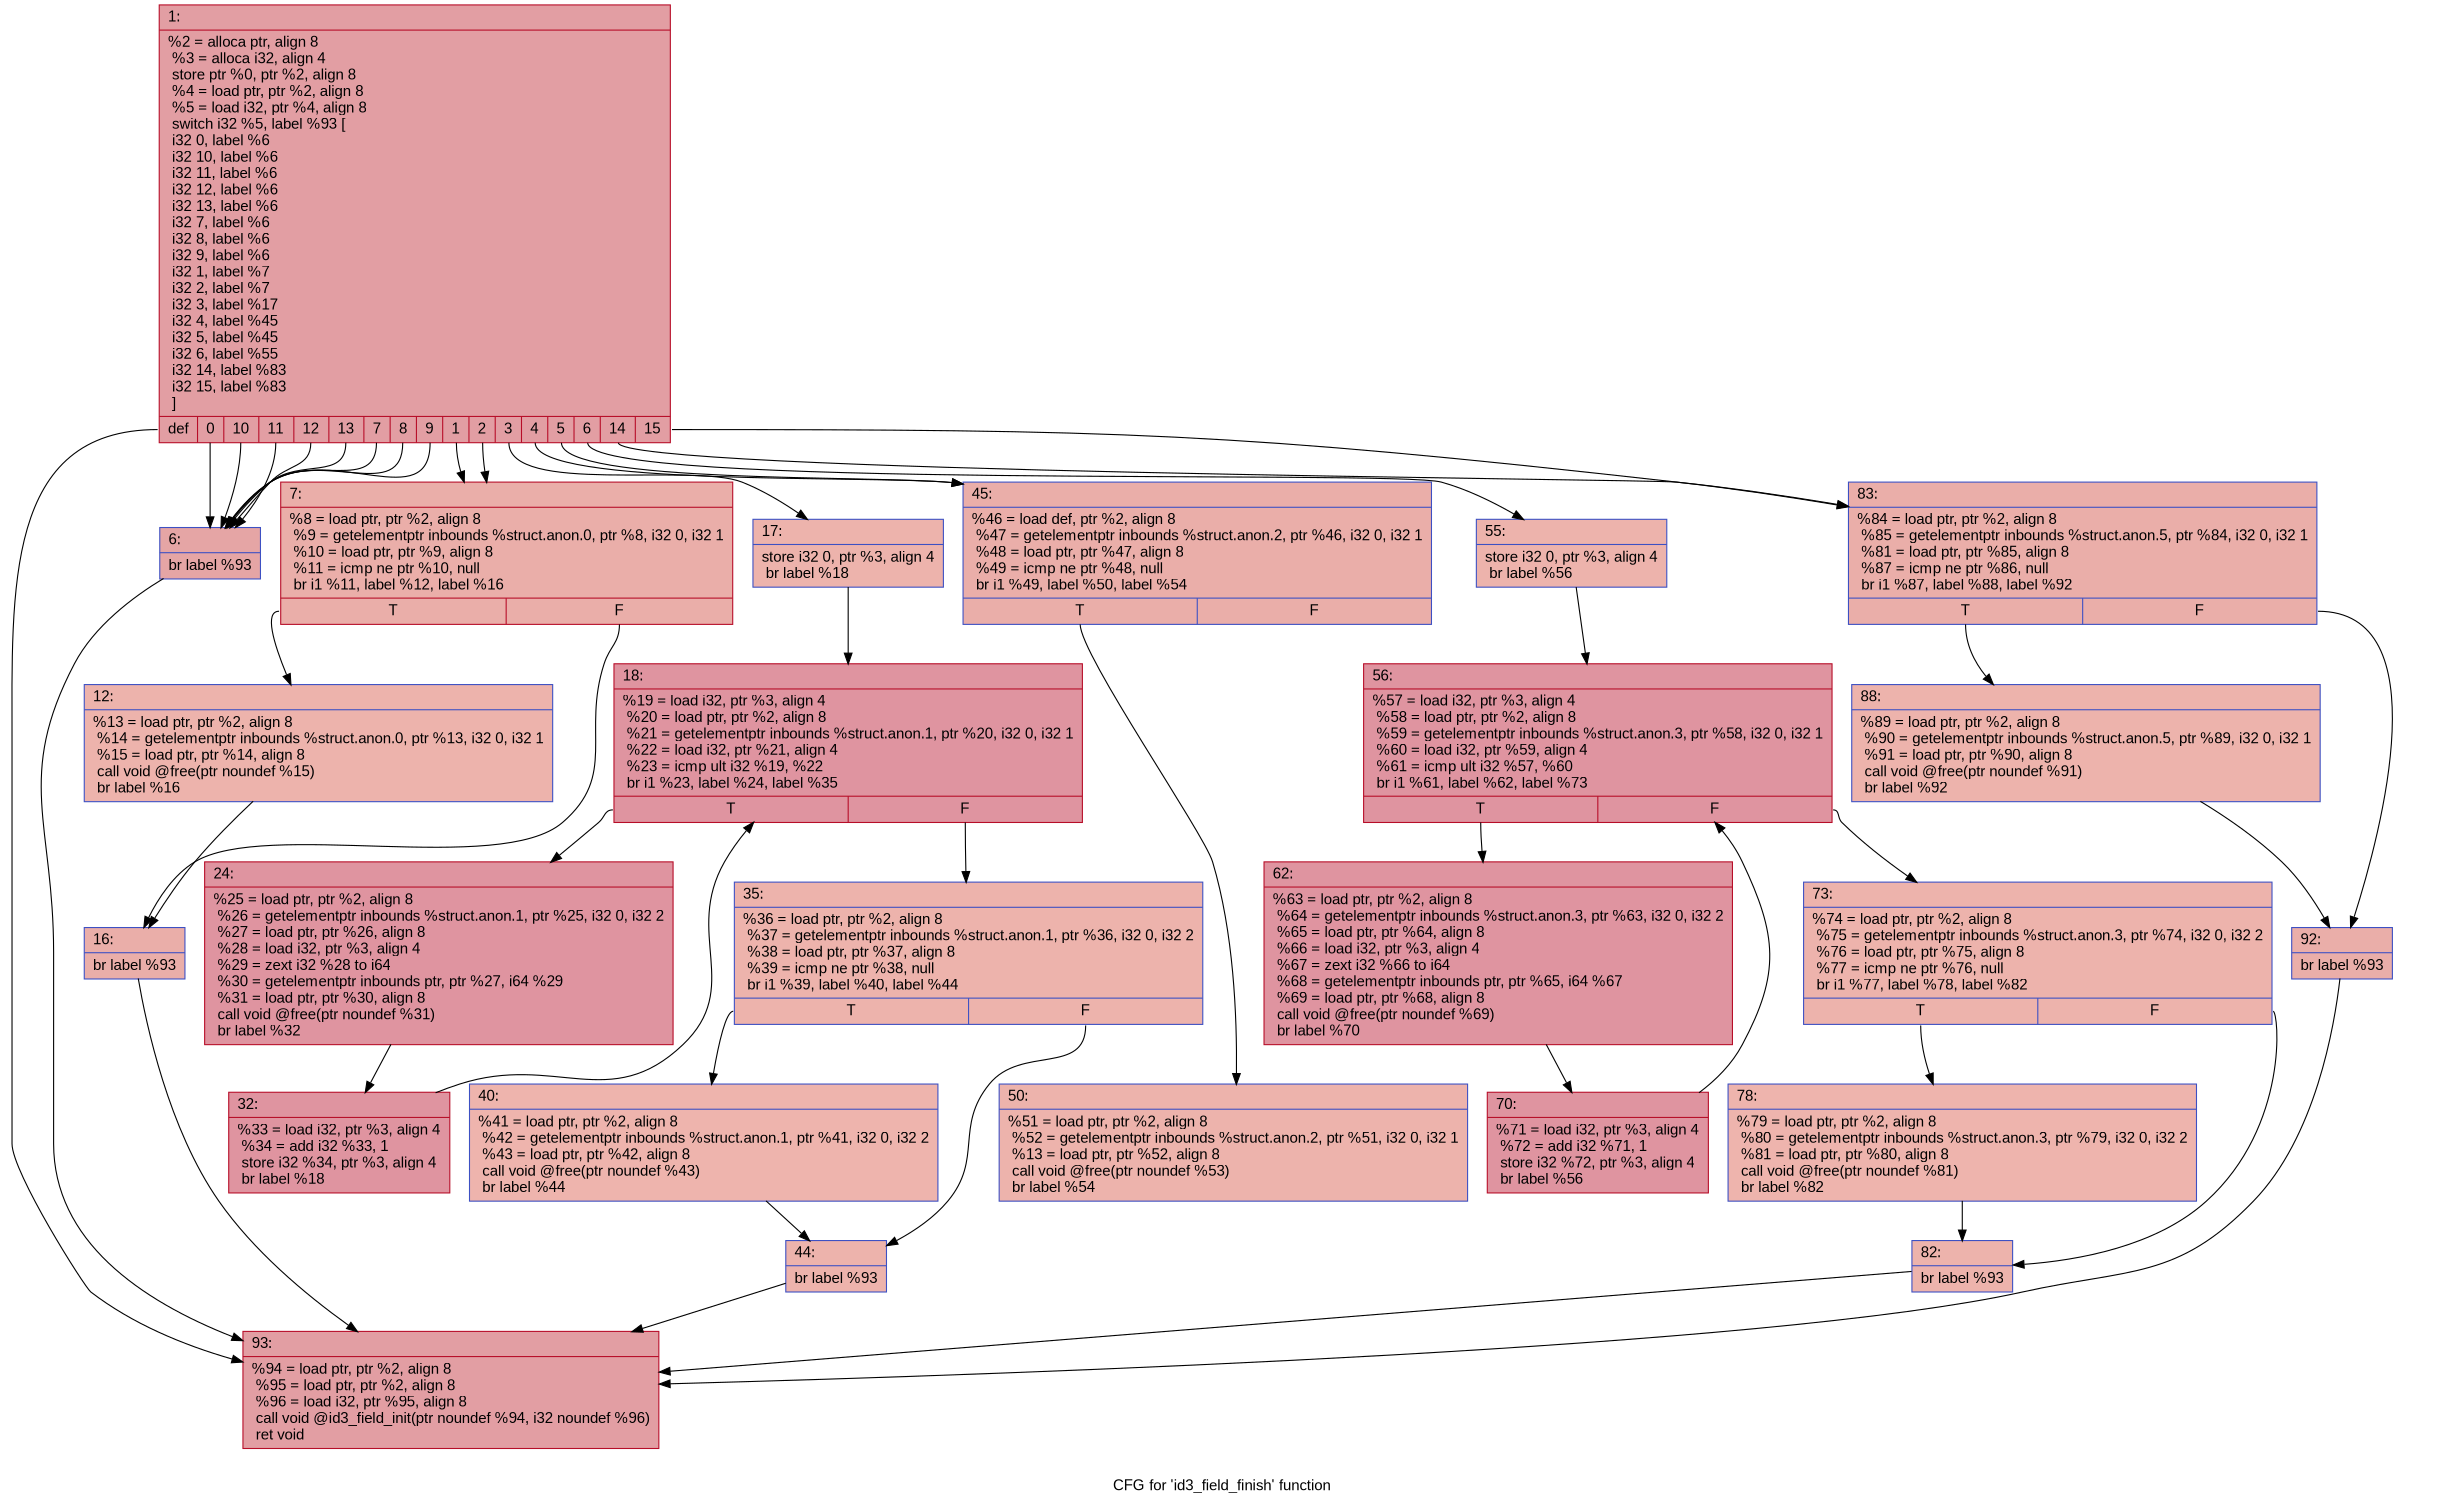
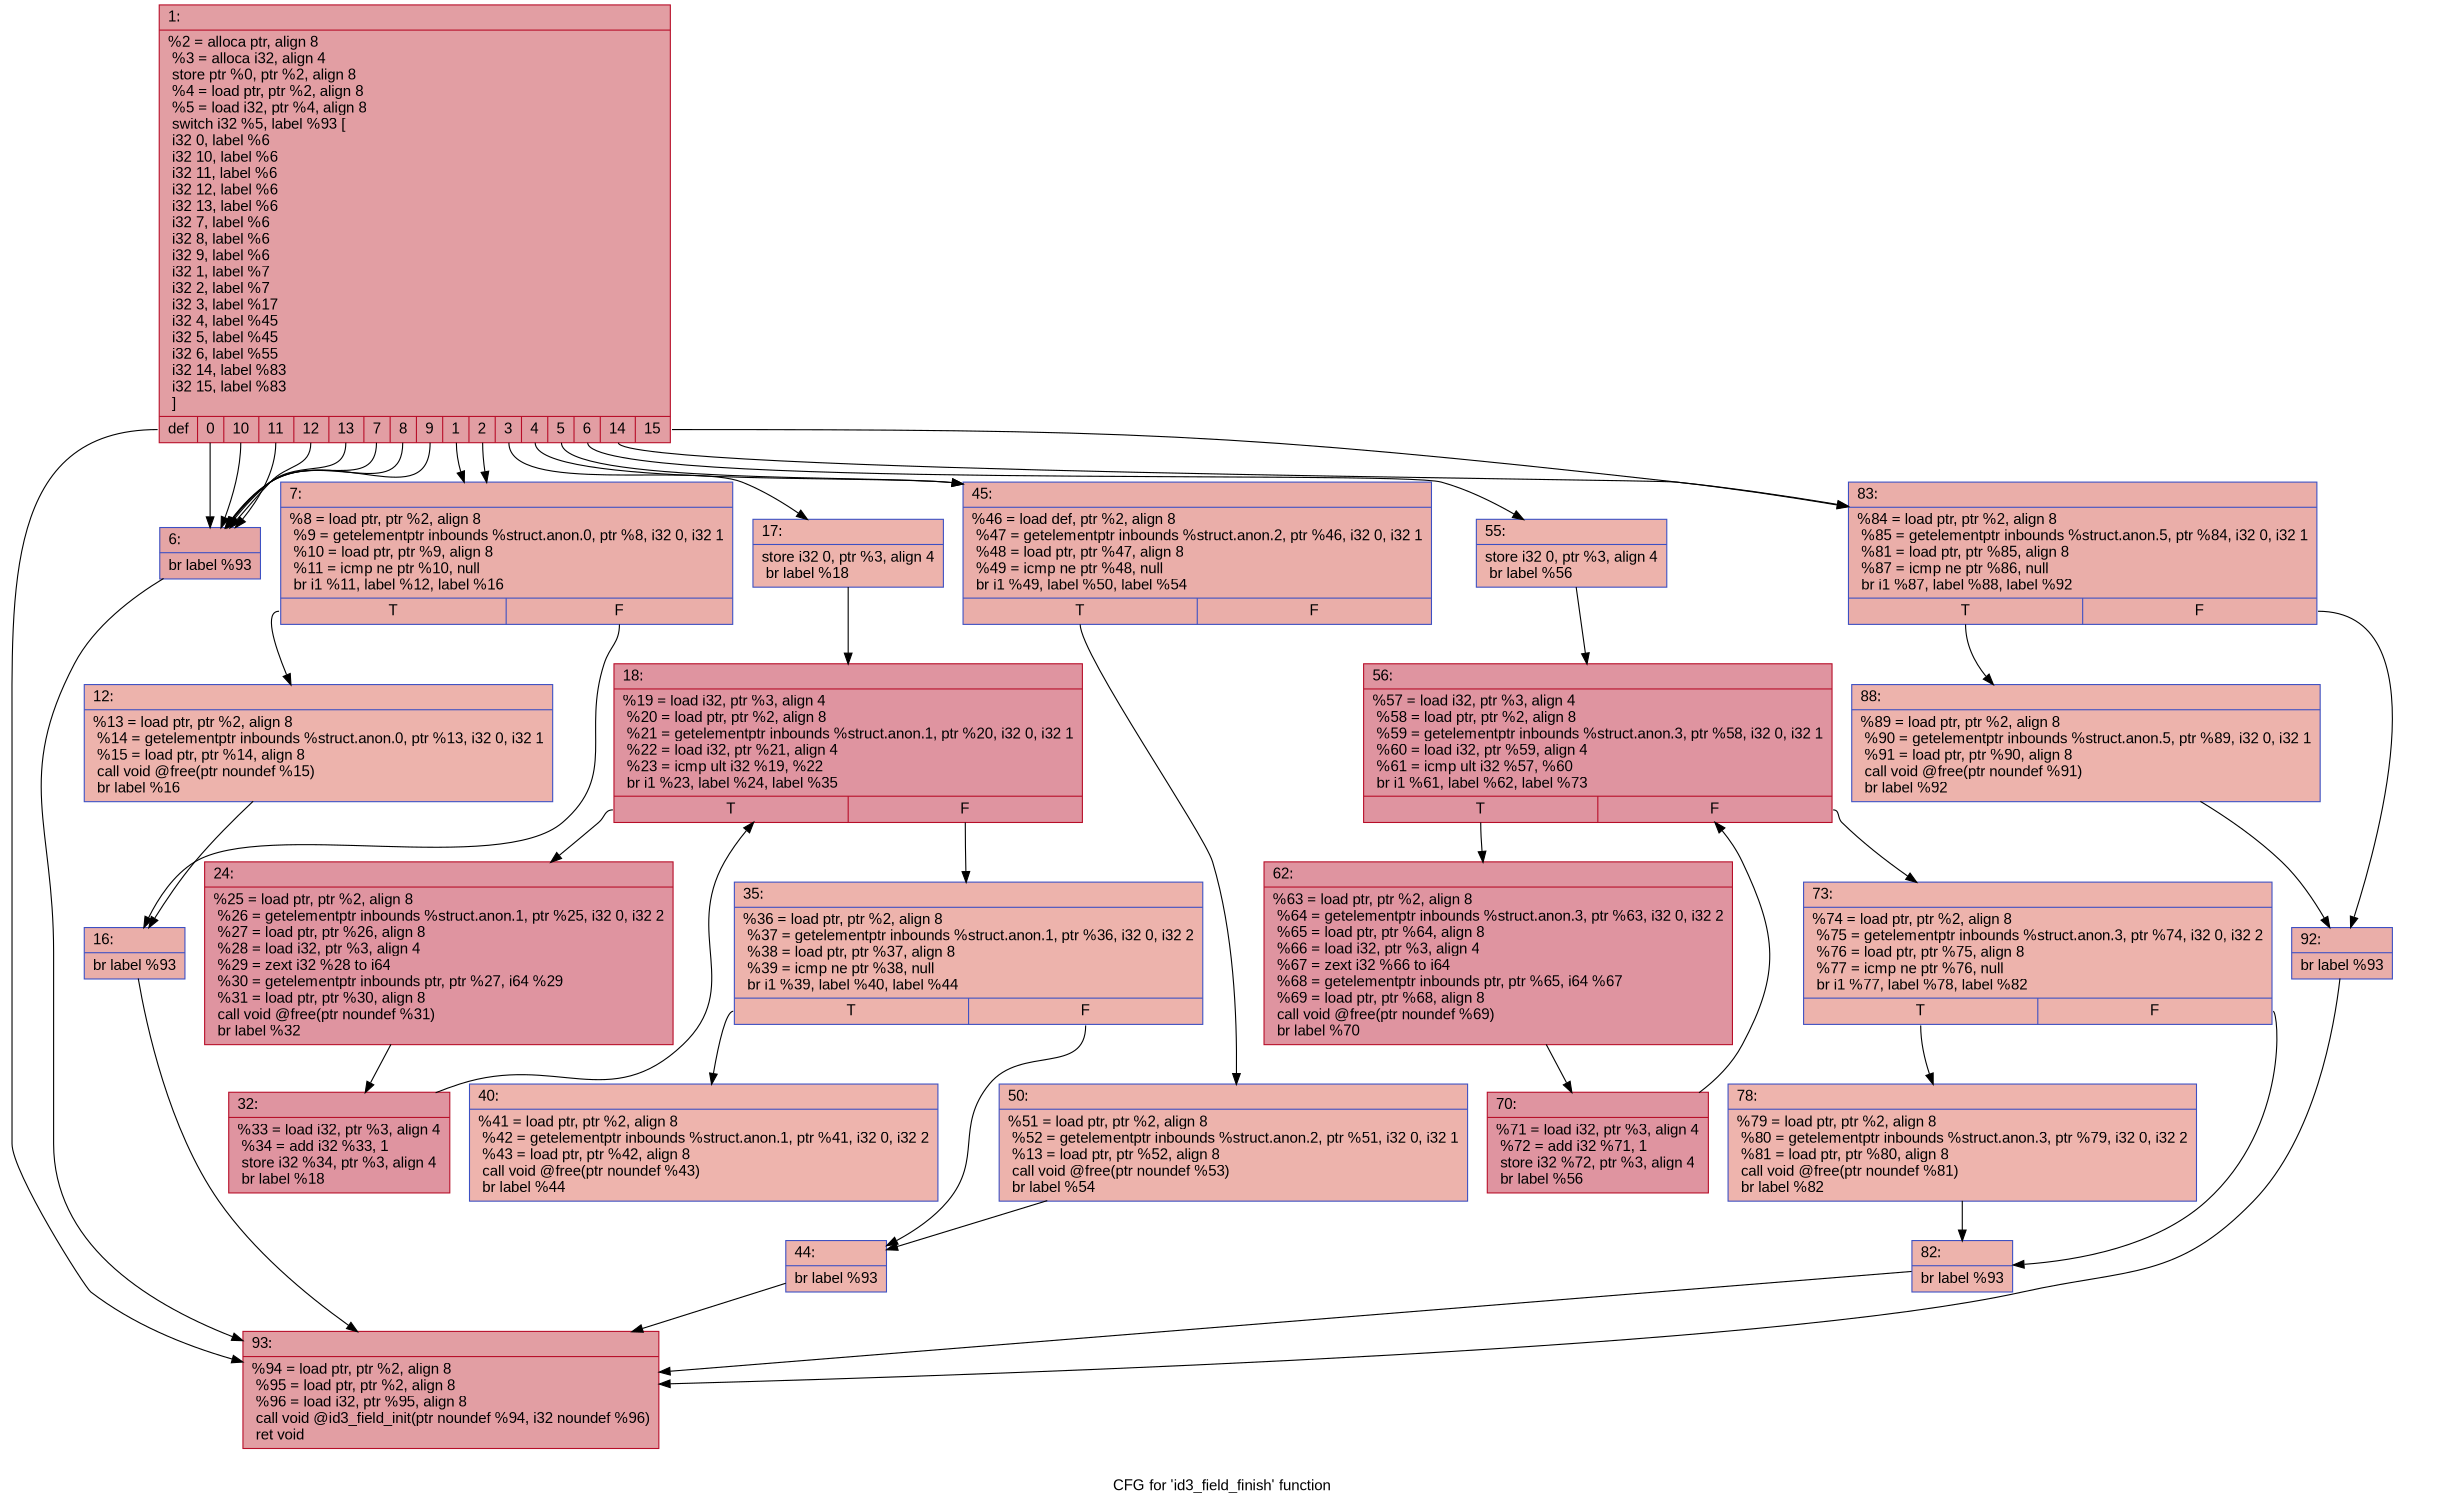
(507, 553) -> (507, 553)
(784, 1217) -> (972, 1224)
